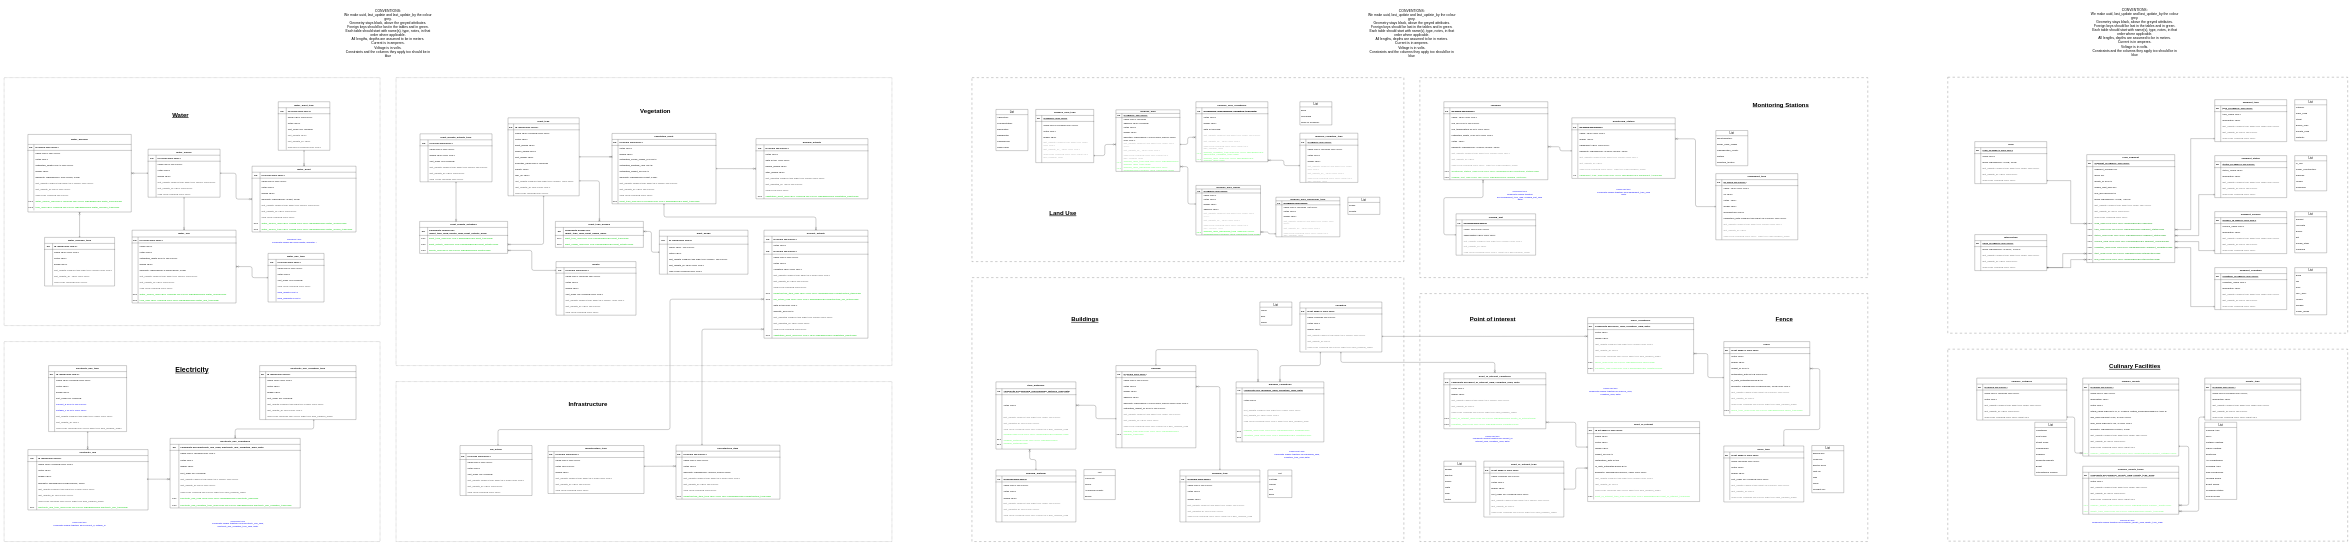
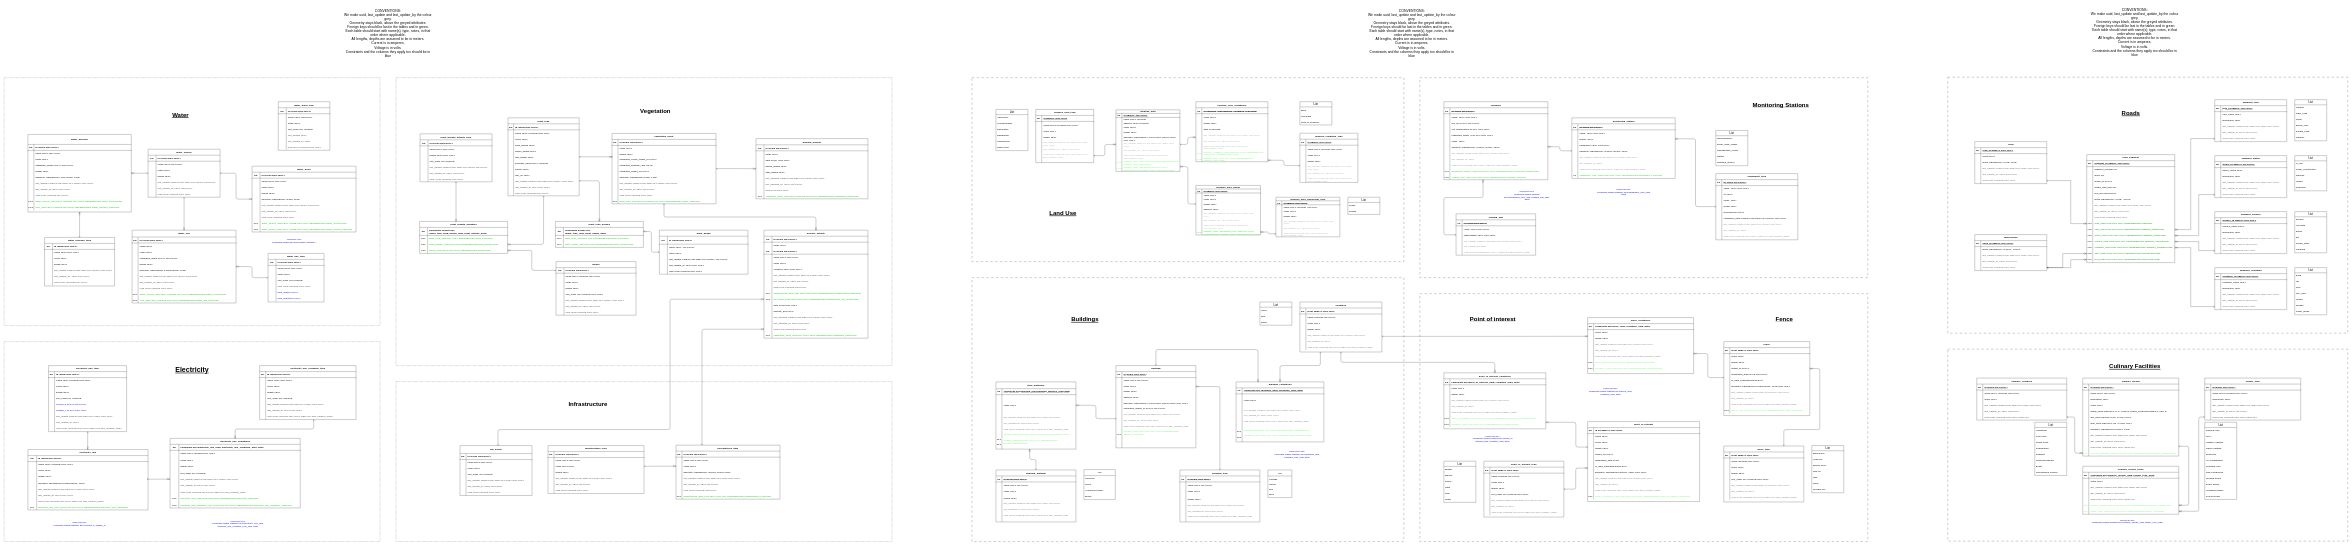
none -> (2131, 113)
(304, 161) -> none
(1520, 195) -> (1527, 195)
